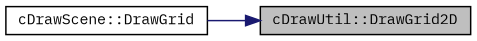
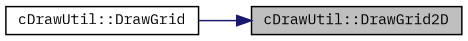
(107, 21) -> (102, 21)
